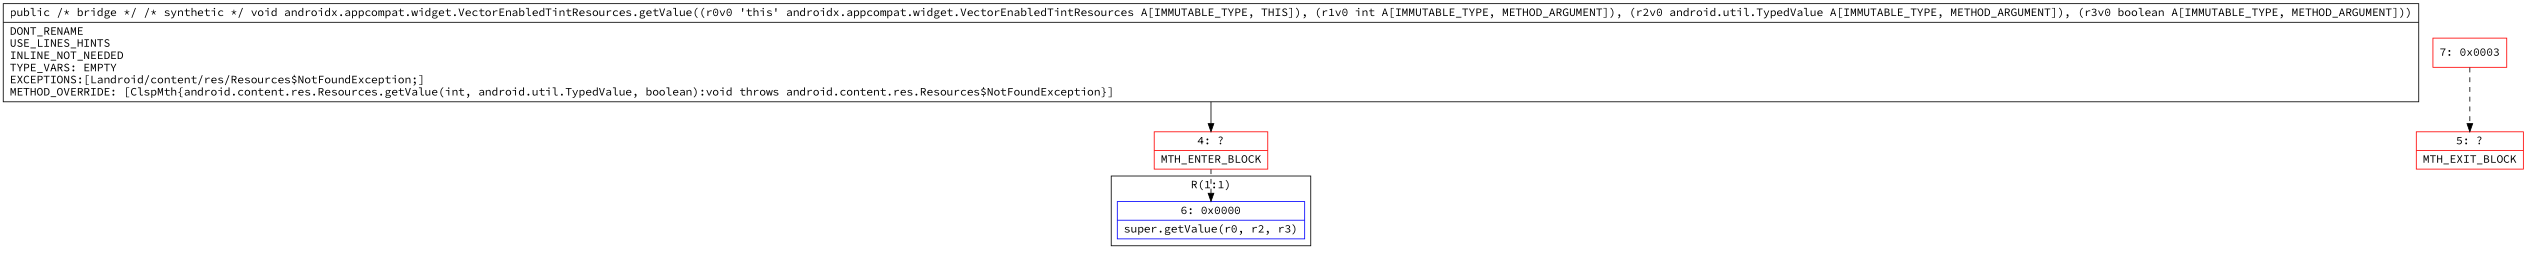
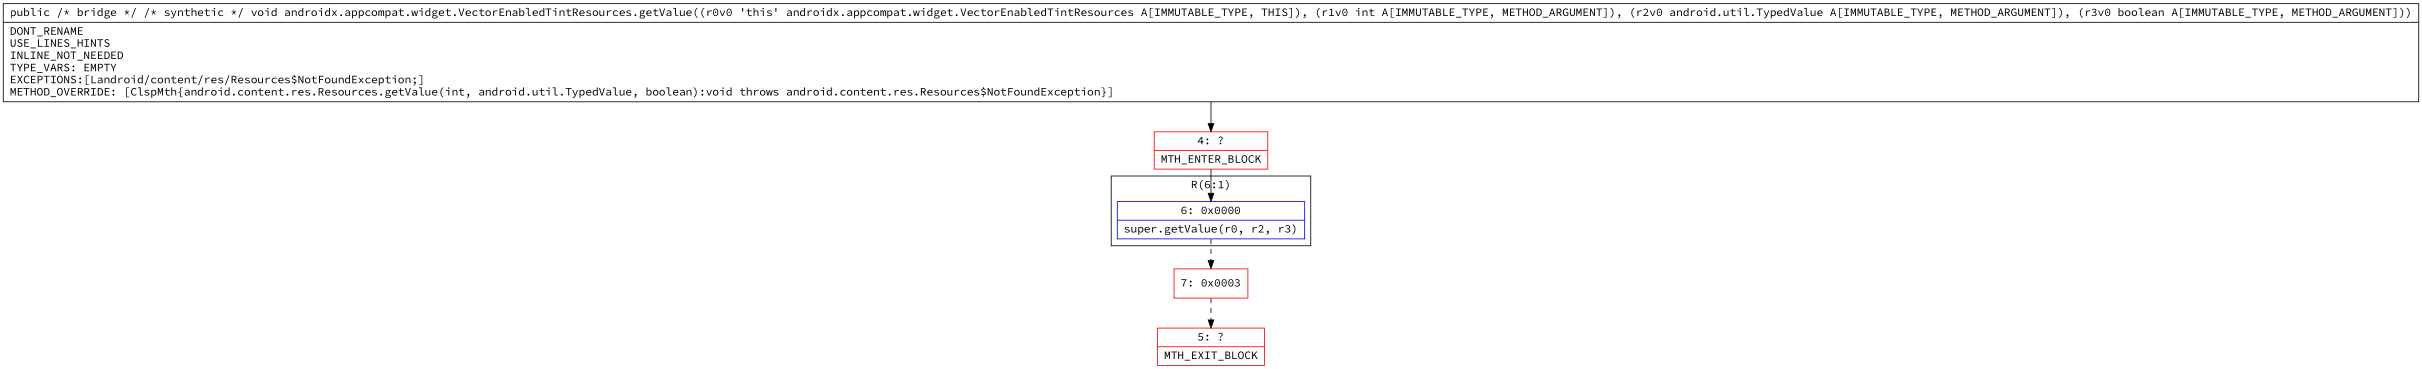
(1211, 181) -> (1211, 181)
(1211, 185) -> (1211, 185)
none -> (1211, 251)
